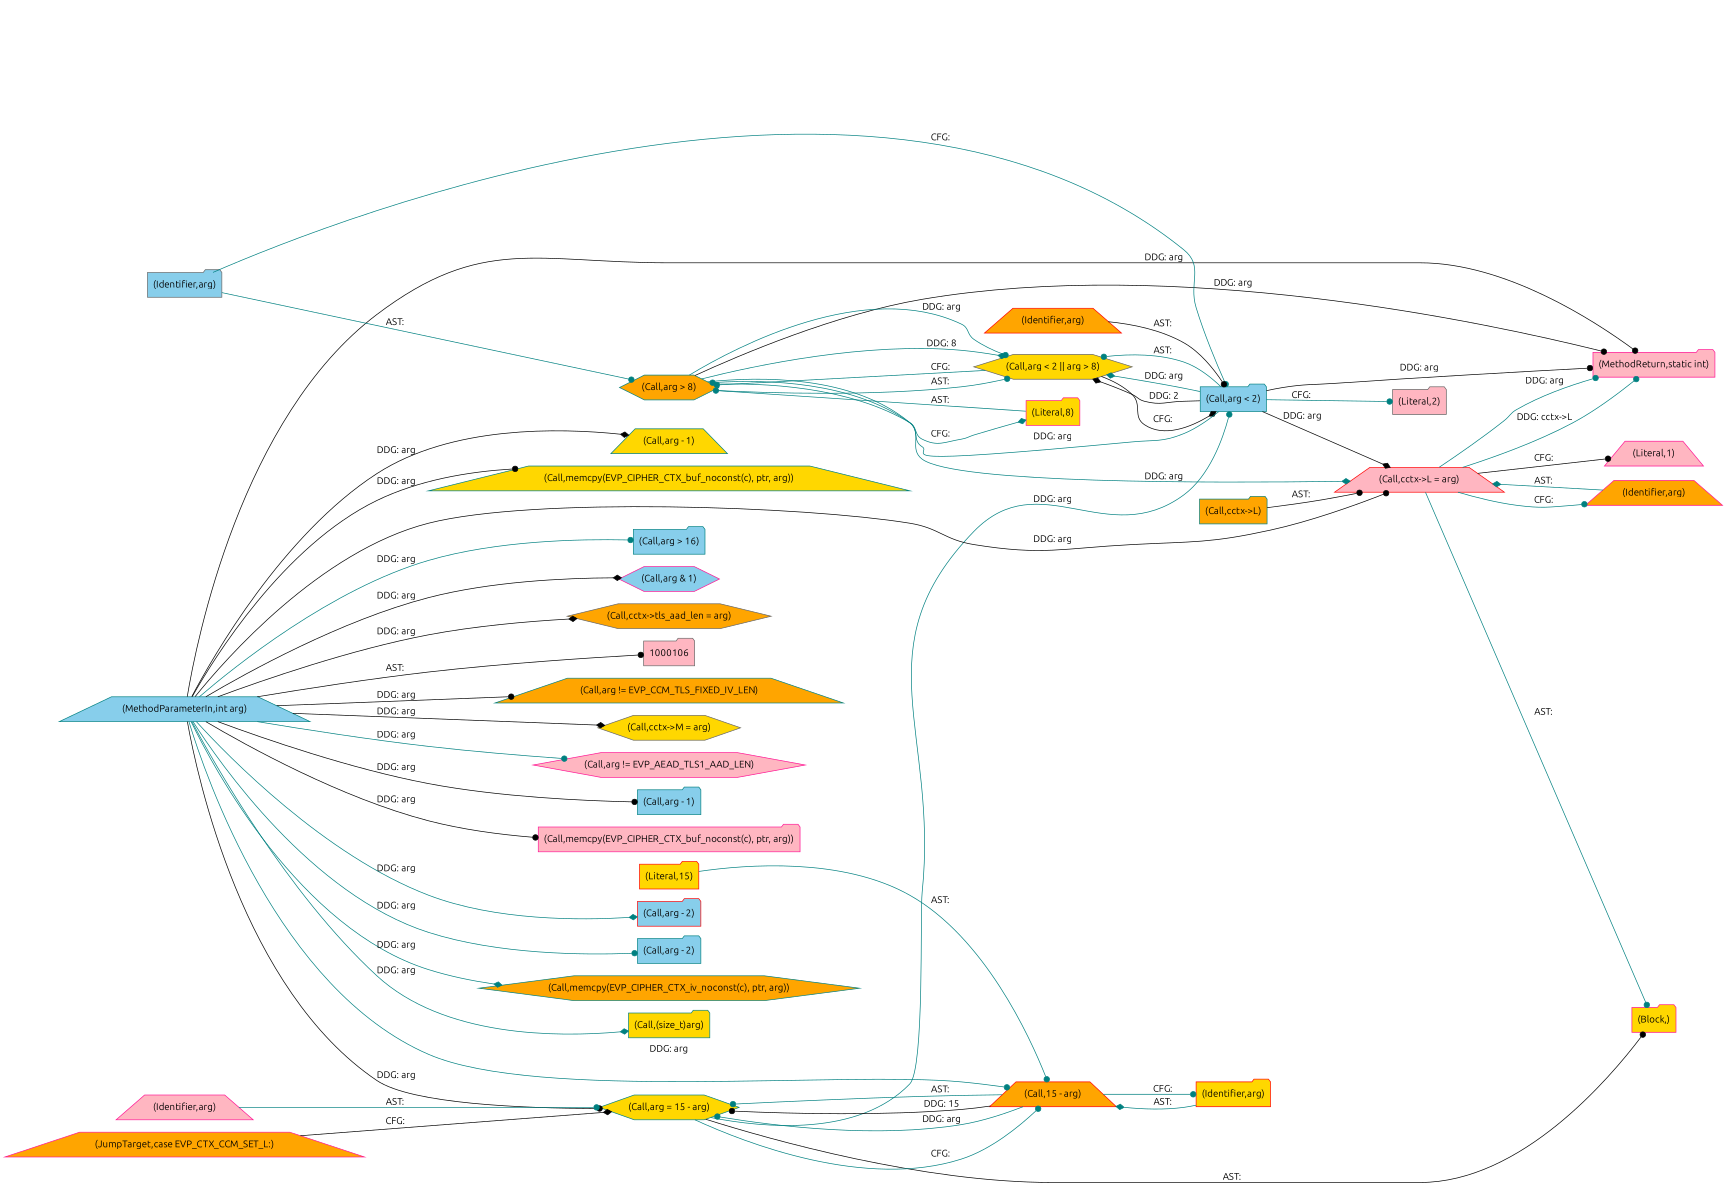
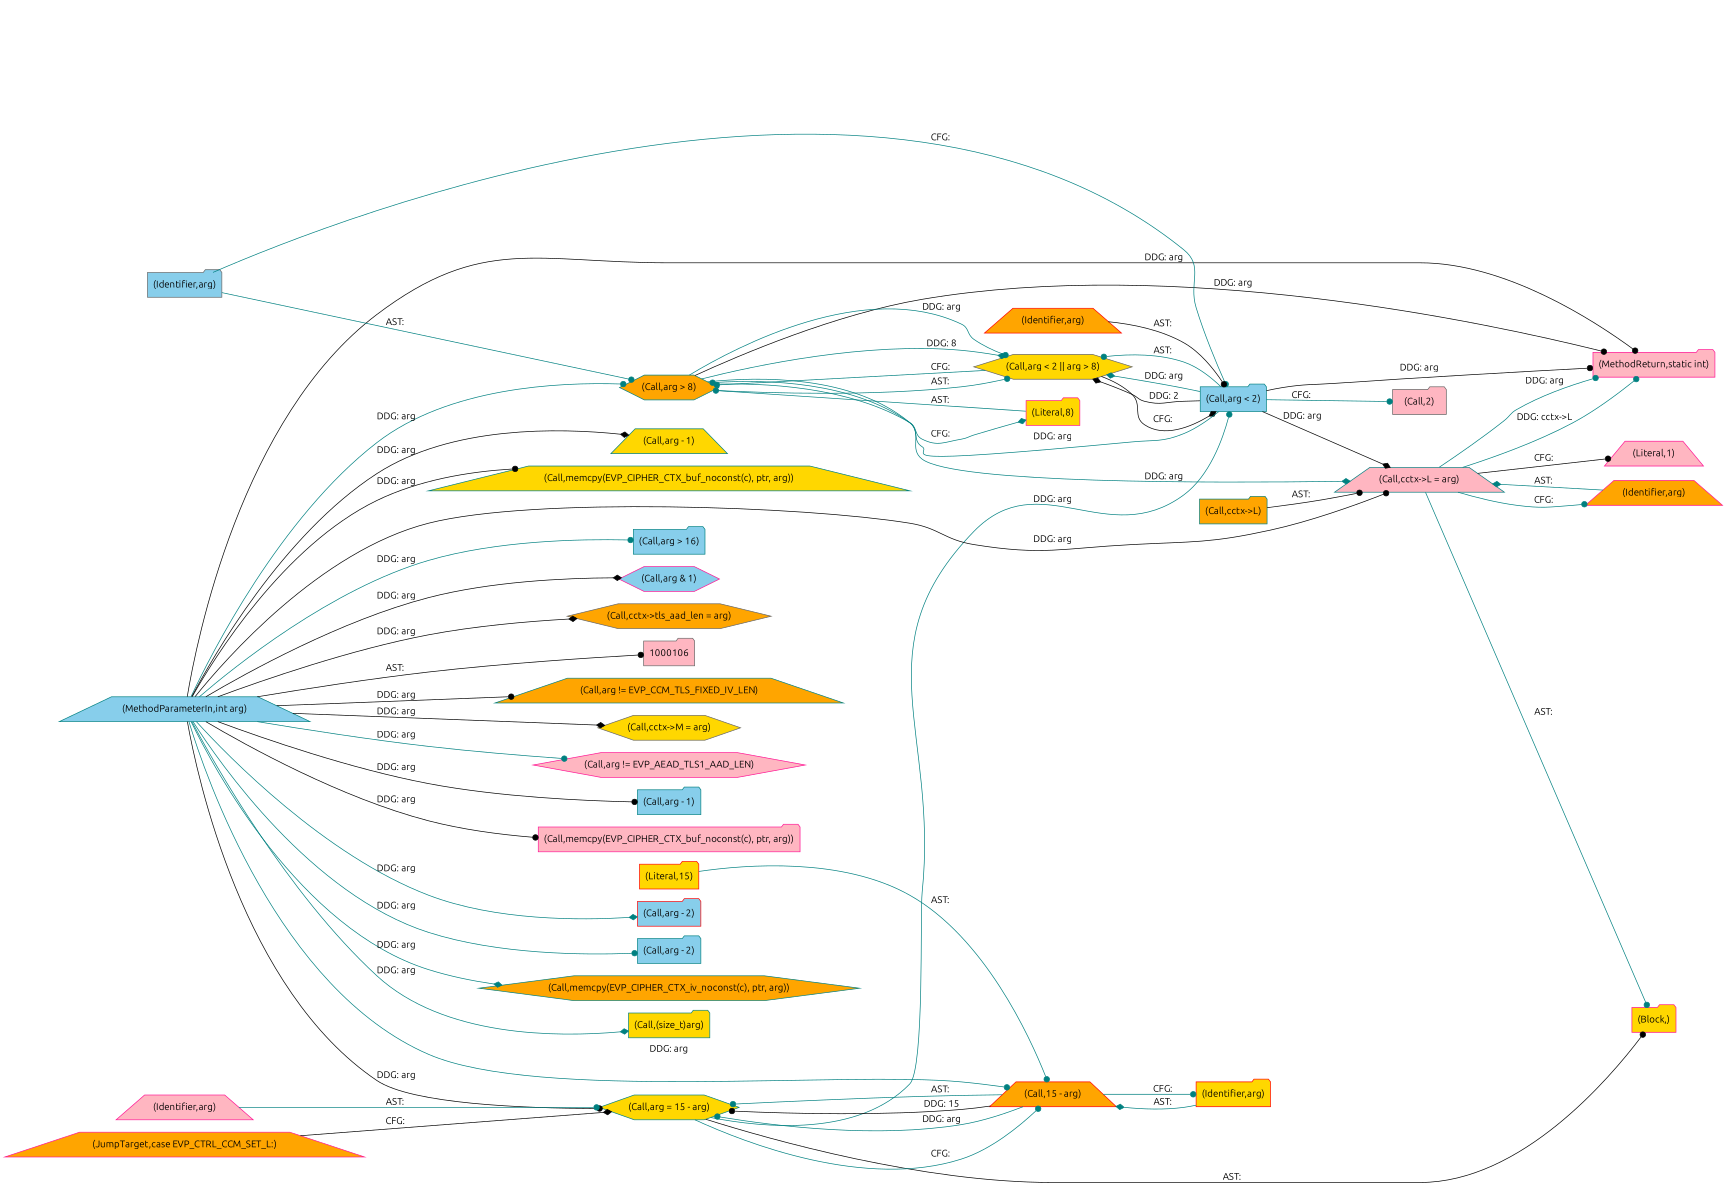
(1419, 402) -> (1419, 402)
none -> (354, 463)
(1419, 480) -> (1419, 480)
(185, 1145) -> (185, 1145)
